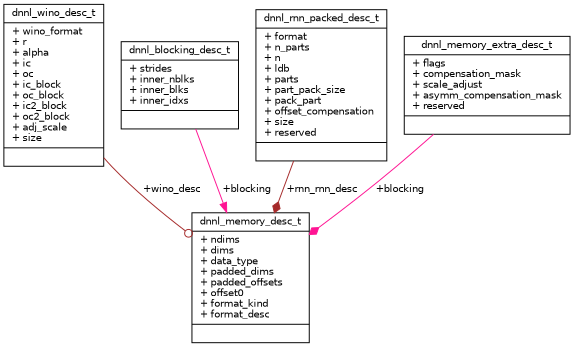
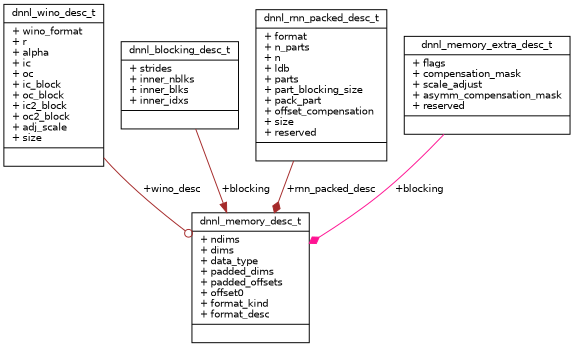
(305, 90) -> (314, 90)
(210, 166) -> (210, 166)
(320, 190) -> (330, 190)
